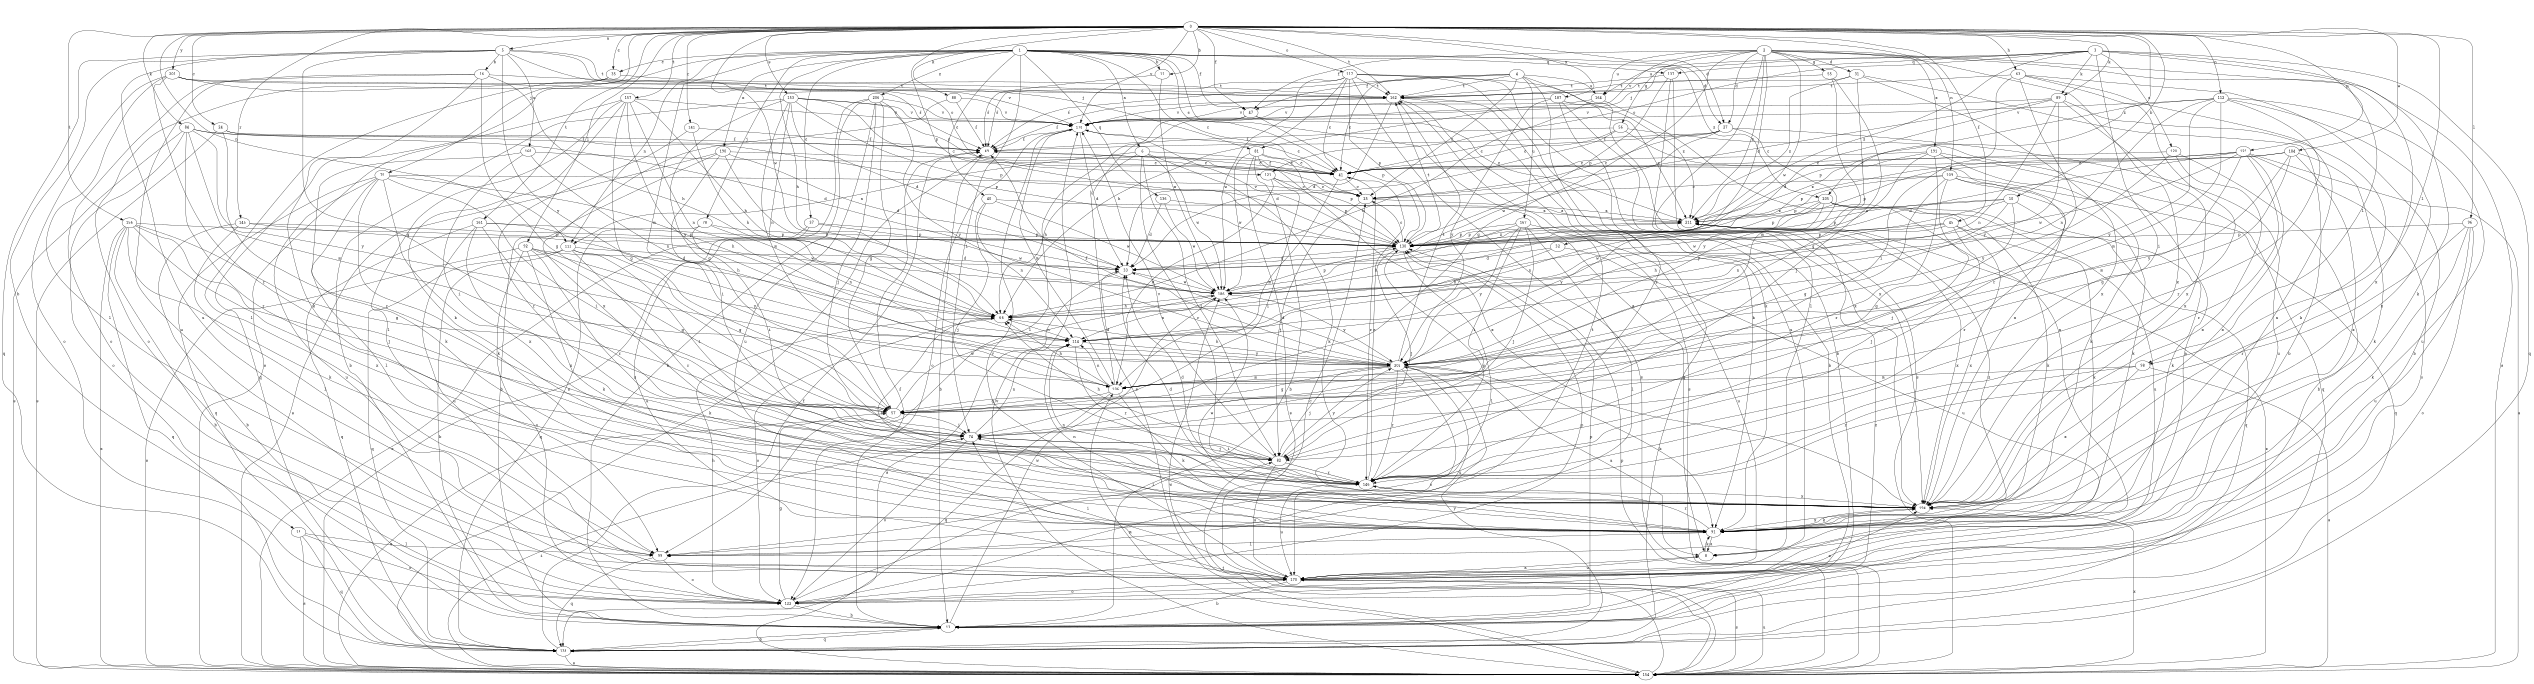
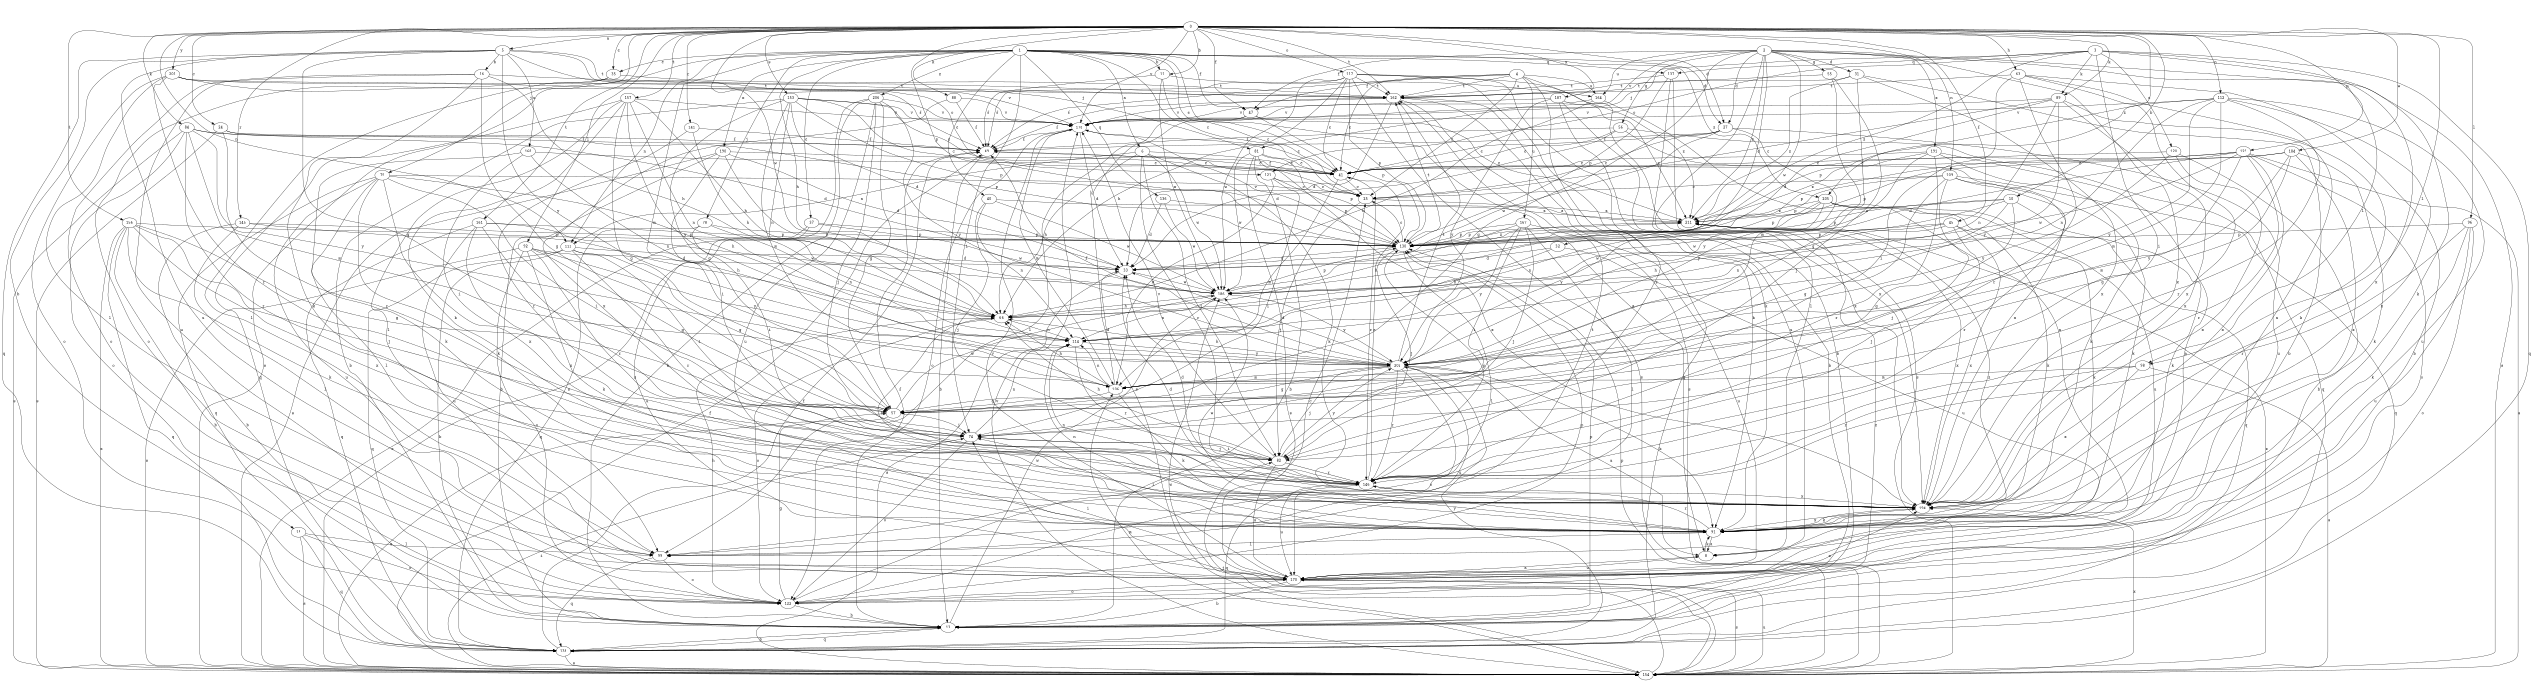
(1771, 60) -> (1400, 82)
none -> (1249, 136)
(710, 413) -> (710, 413)
(884, 570) -> (1084, 641)
